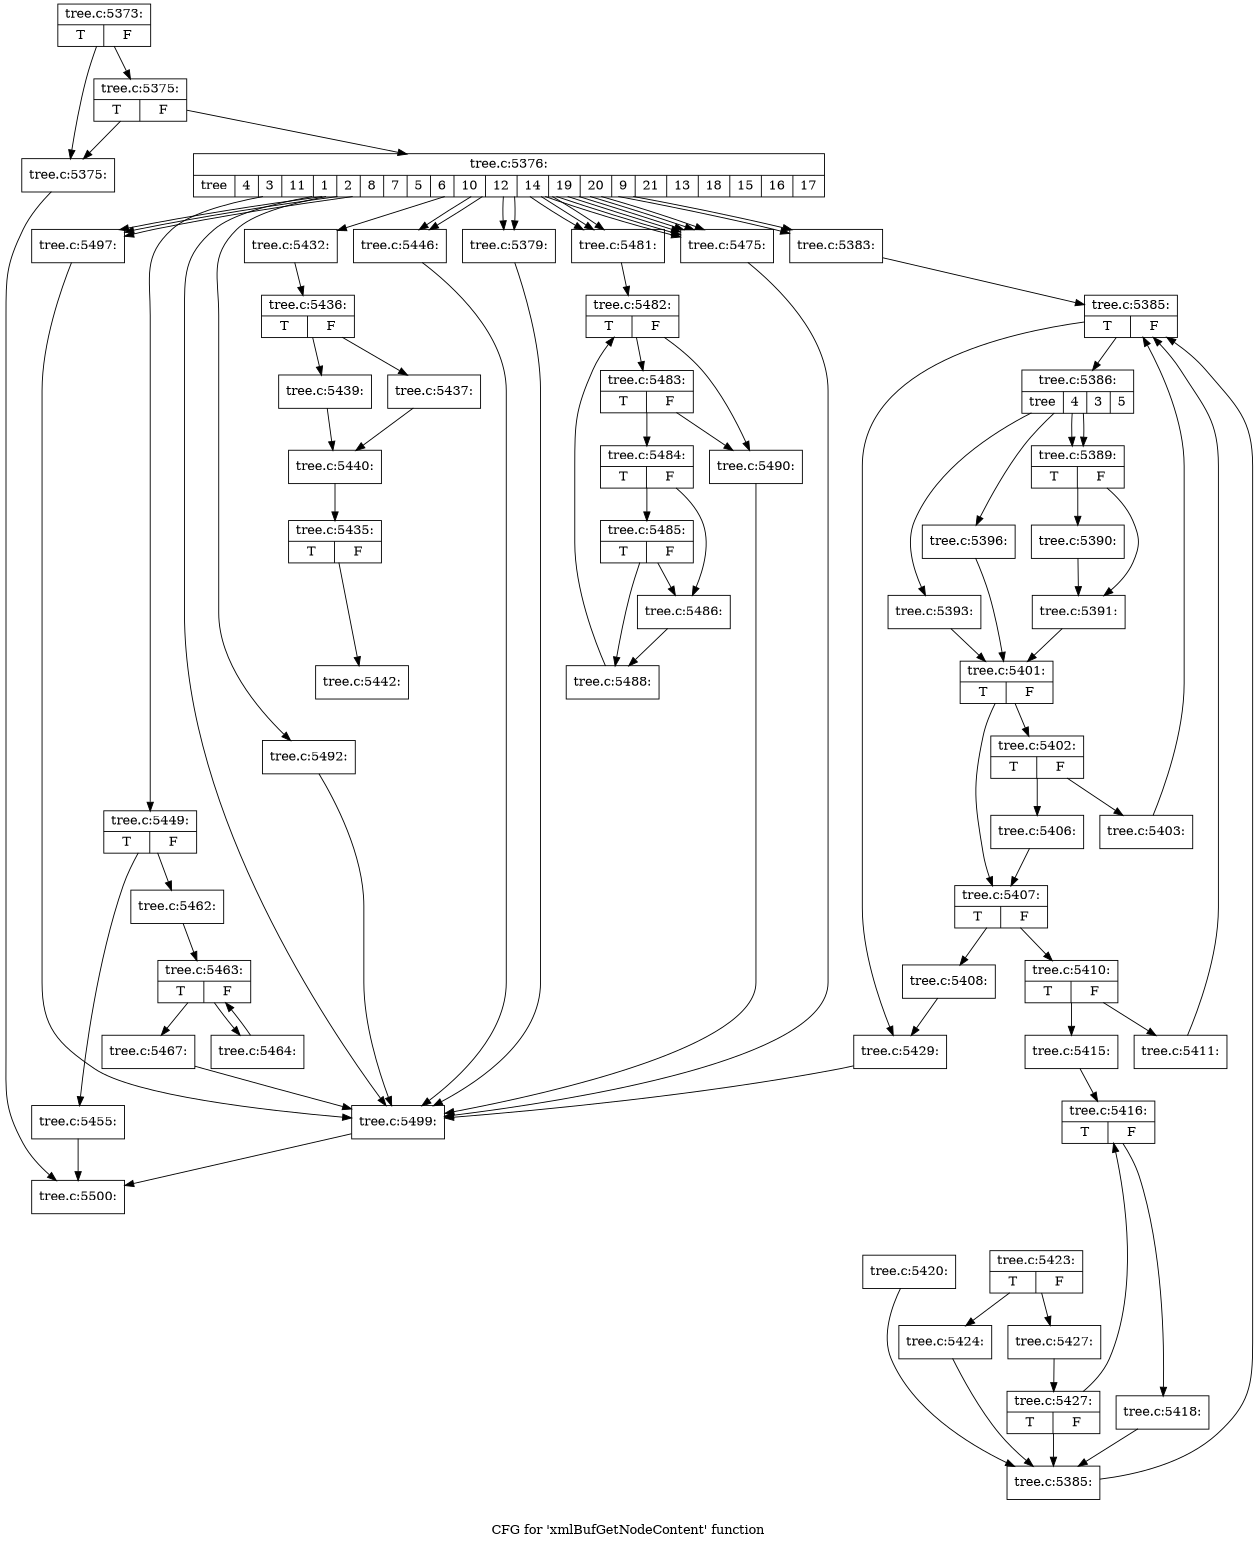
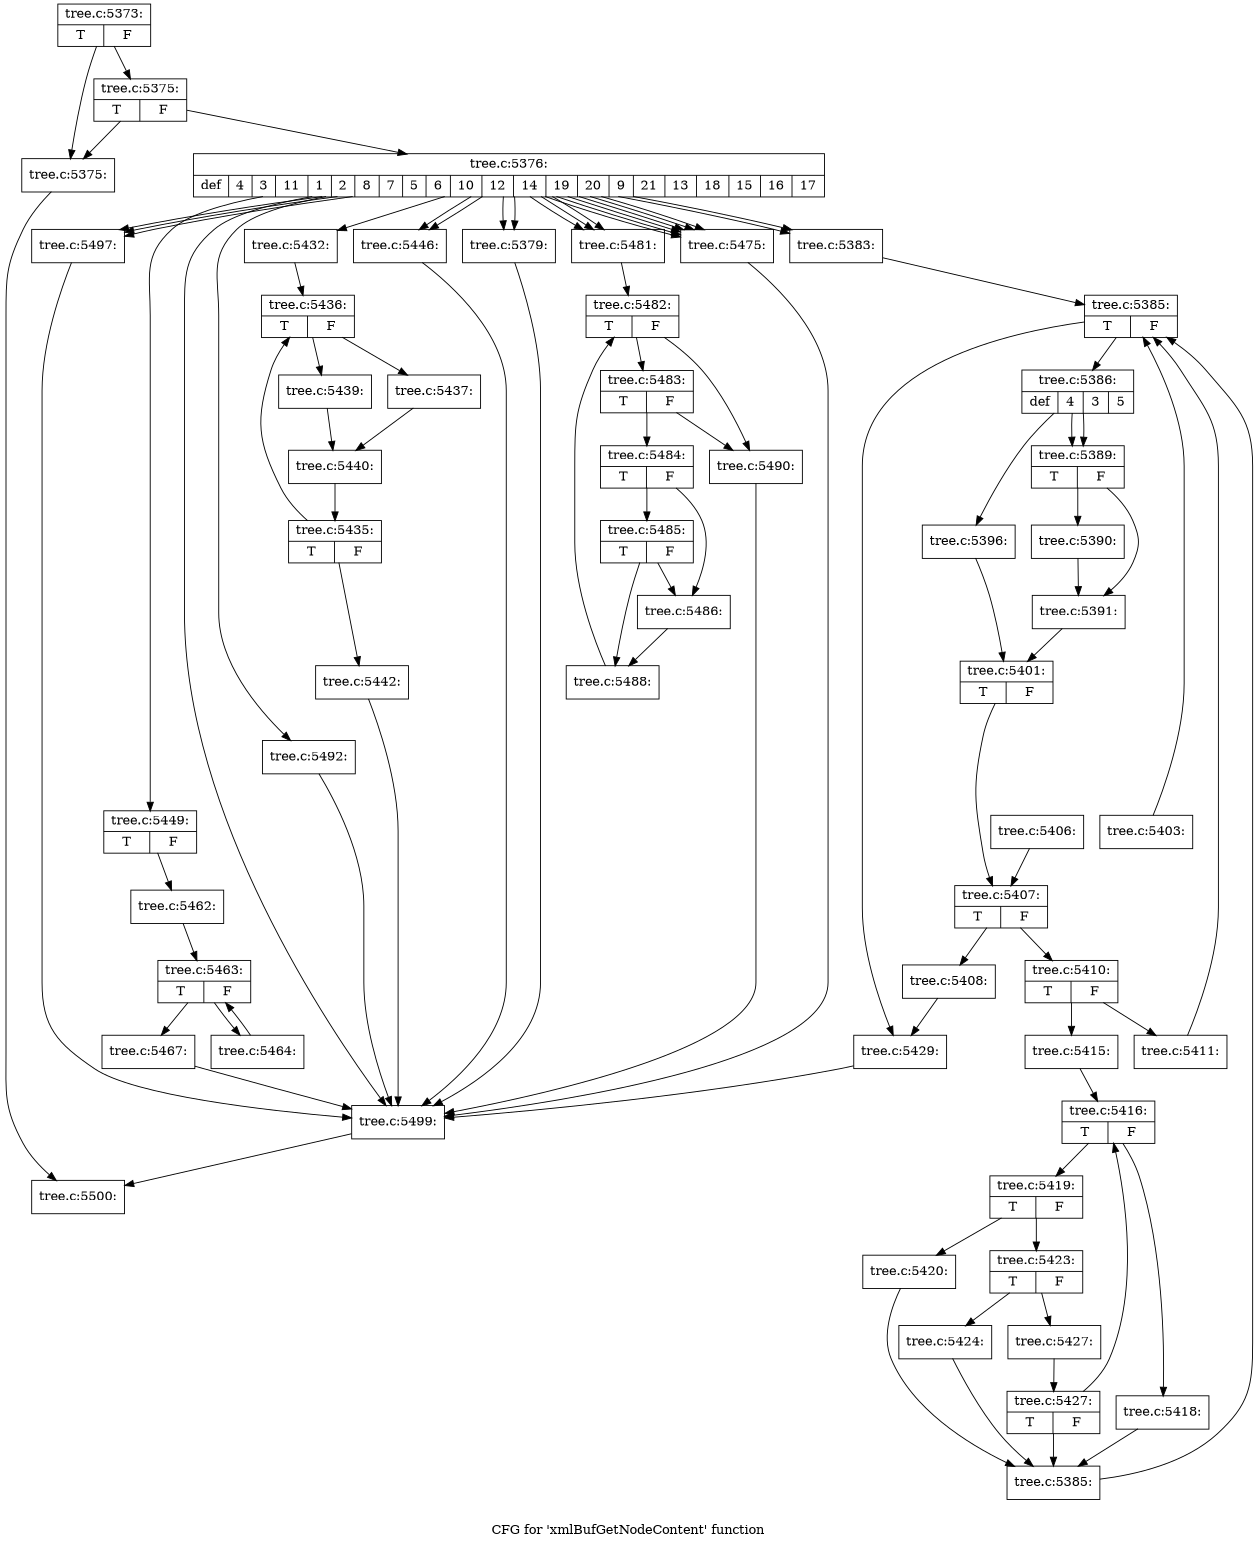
(214, 186) -> (211, 186)
(1043, 402) -> (1040, 402)
none -> (262, 437)
(934, 612) -> none
(1037, 757) -> none
none -> (398, 896)
(78, 1122) -> none
none -> (1036, 1197)
